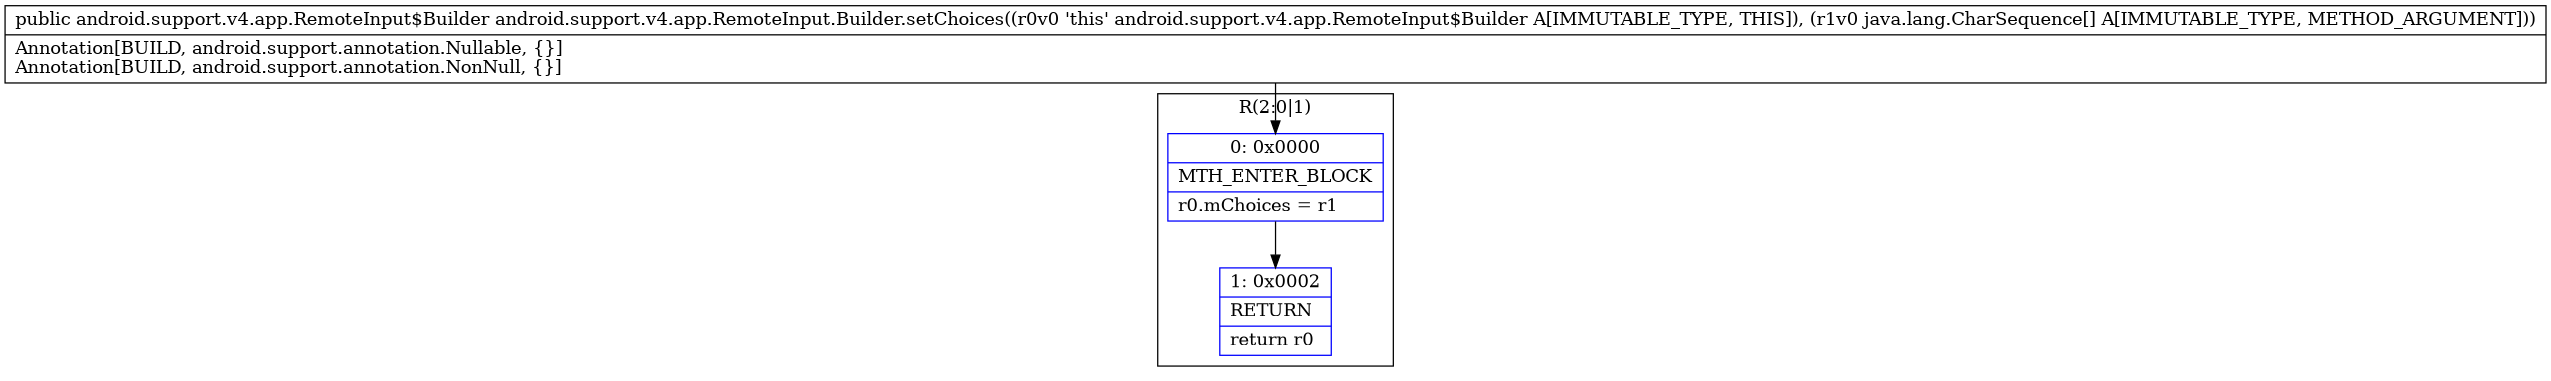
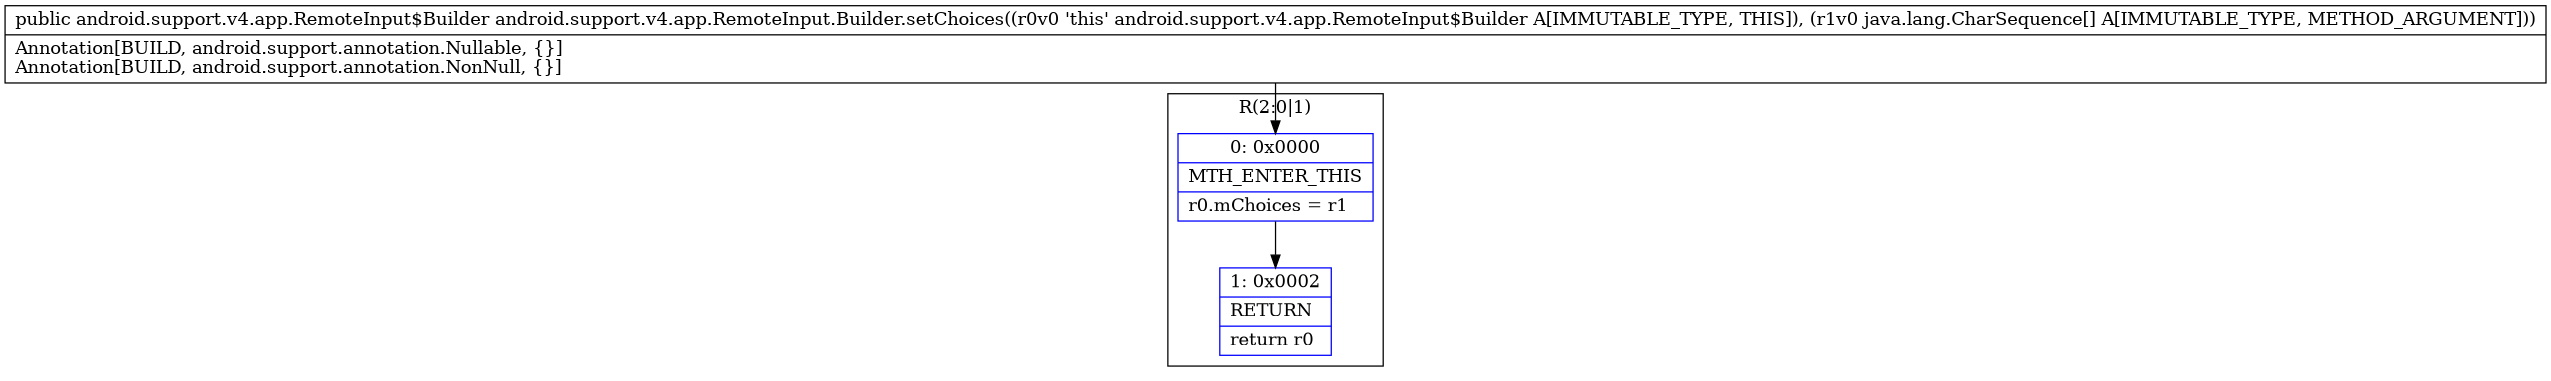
(1276, 177) -> (1276, 177)
